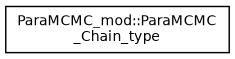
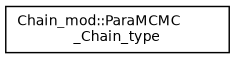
(117, 30) -> (117, 30)
